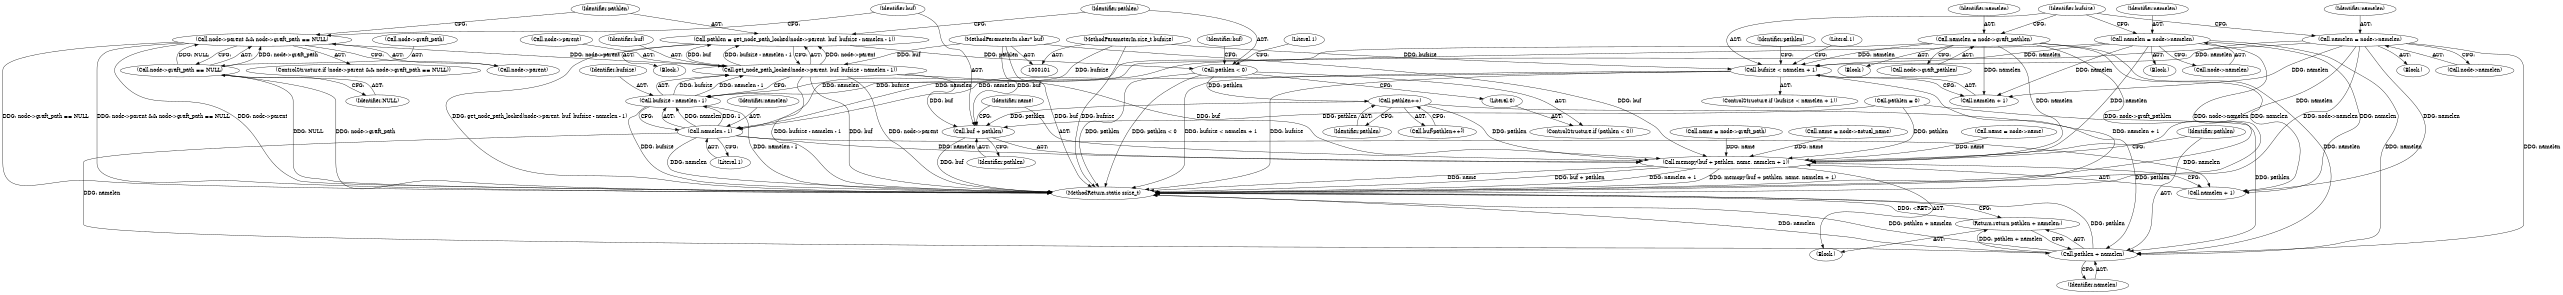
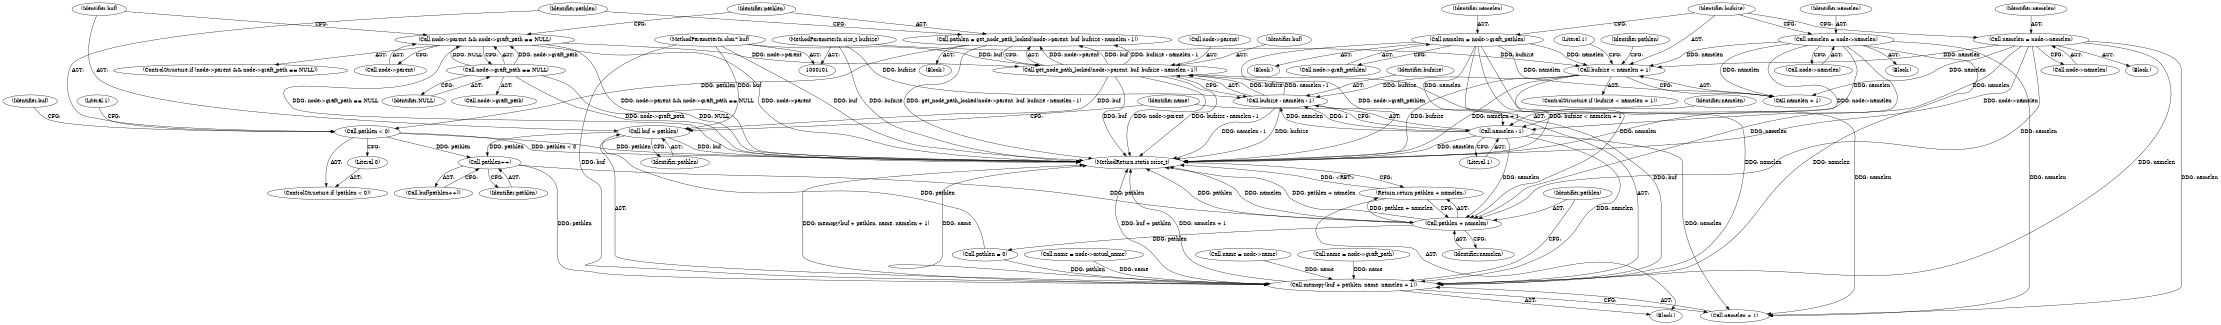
(323, 63) -> (501, 84)
(1178, 104) -> (549, 135)
(2158, 120) -> (1212, 233)
